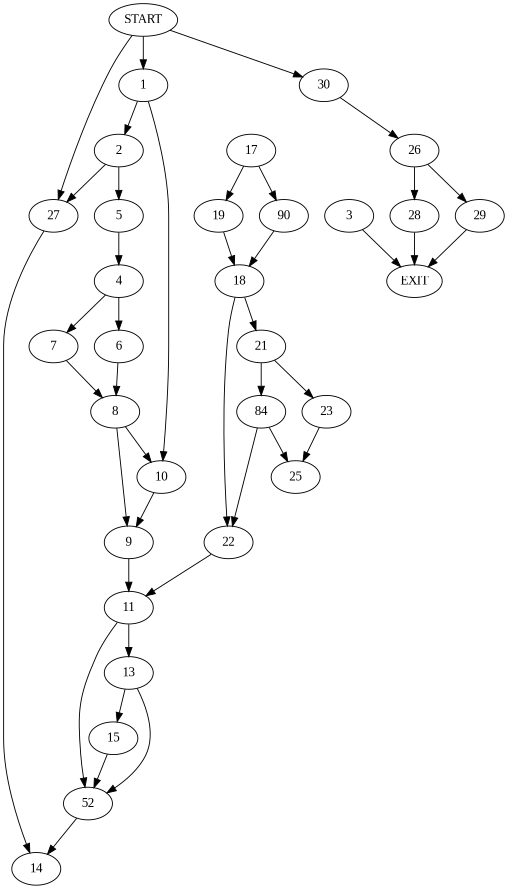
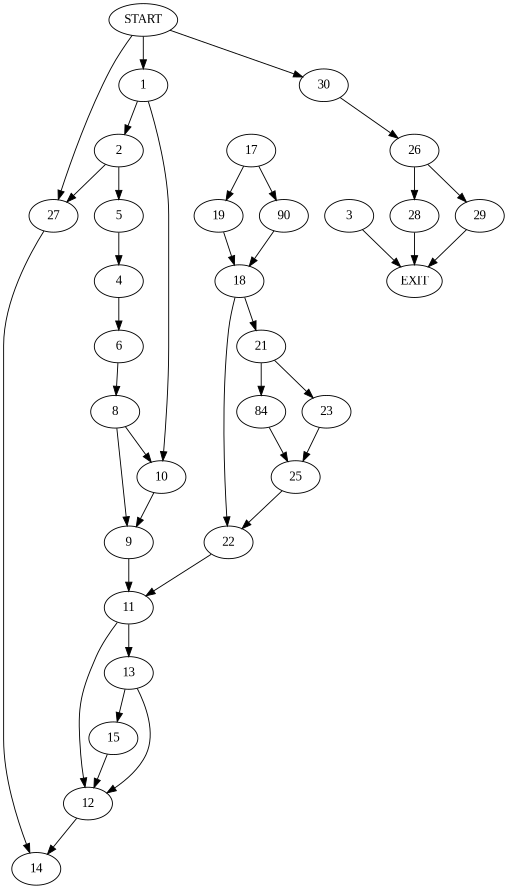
(54, 346) -> none
(246, 473) -> (265, 507)
(88, 804) -> (88, 804)
